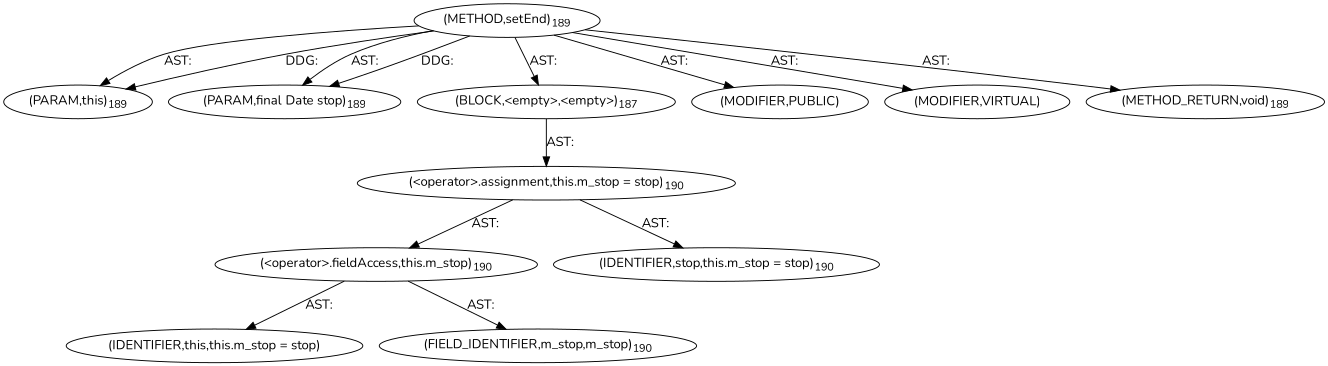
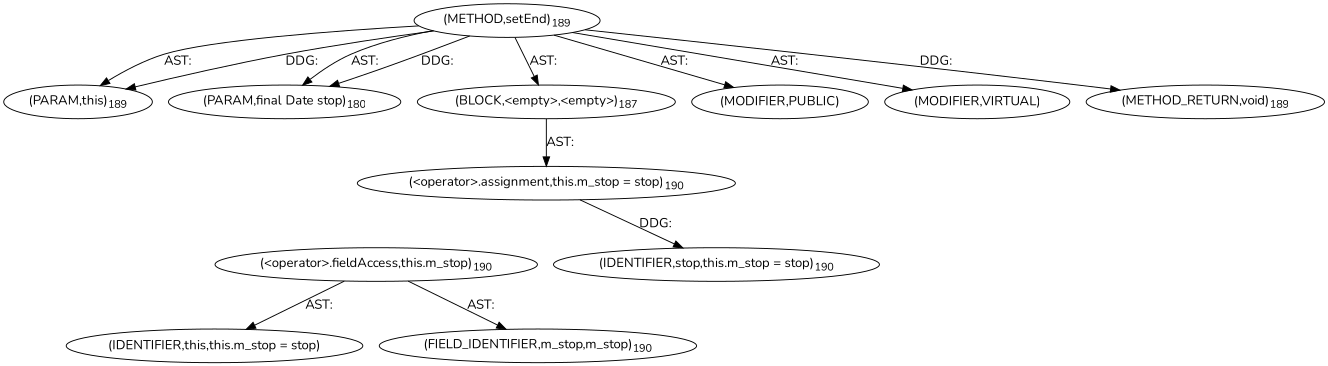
(938, 61) -> (938, 61)
(357, 100) -> (357, 100)
(465, 222) -> none
(658, 224) -> (658, 224)
